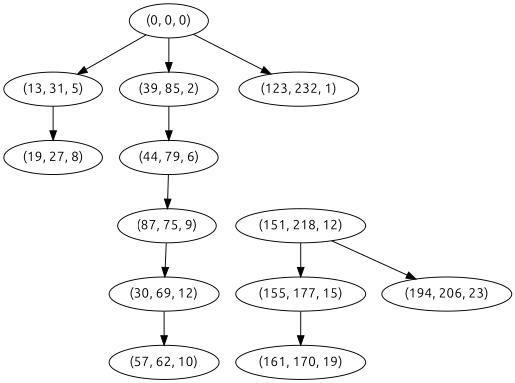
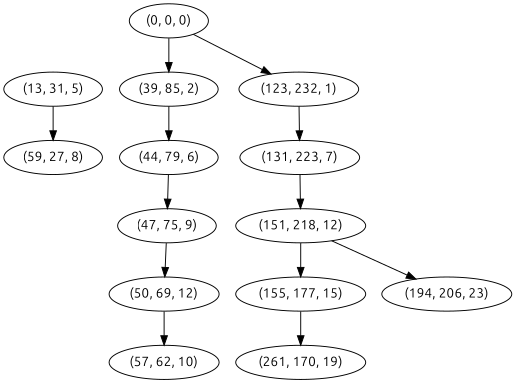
(116, 52) -> none
(53, 157) -> (53, 157)
none -> (300, 157)
(167, 226) -> (167, 226)
(164, 294) -> (164, 294)
(301, 362) -> (301, 362)
